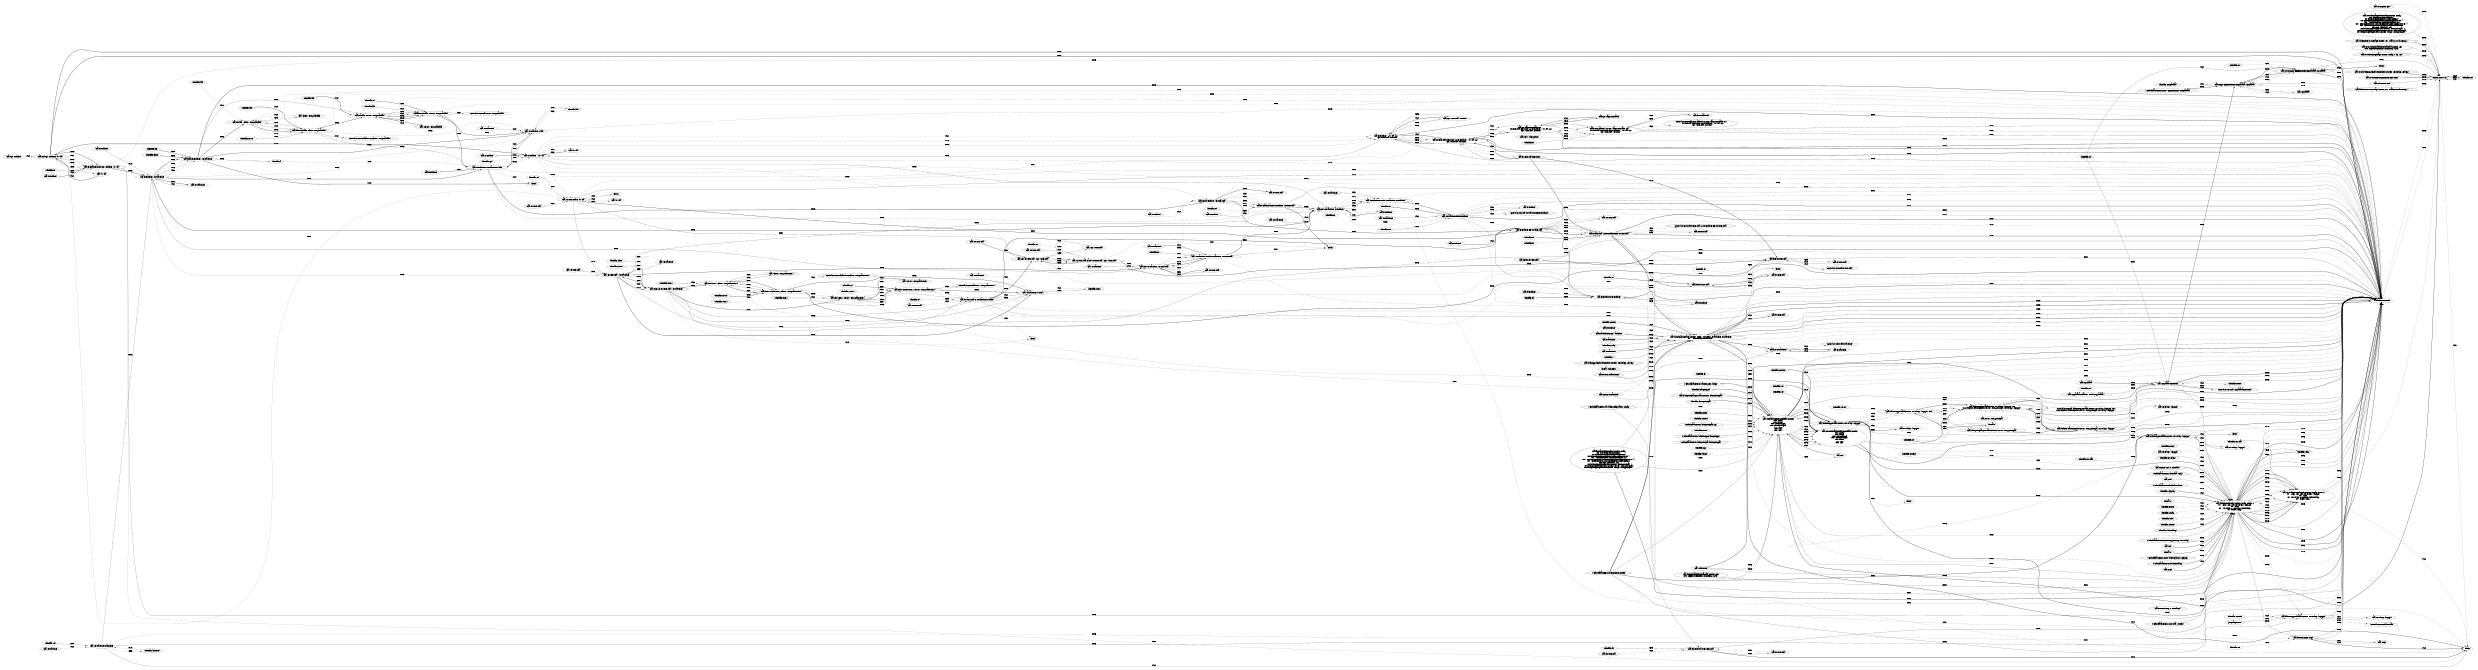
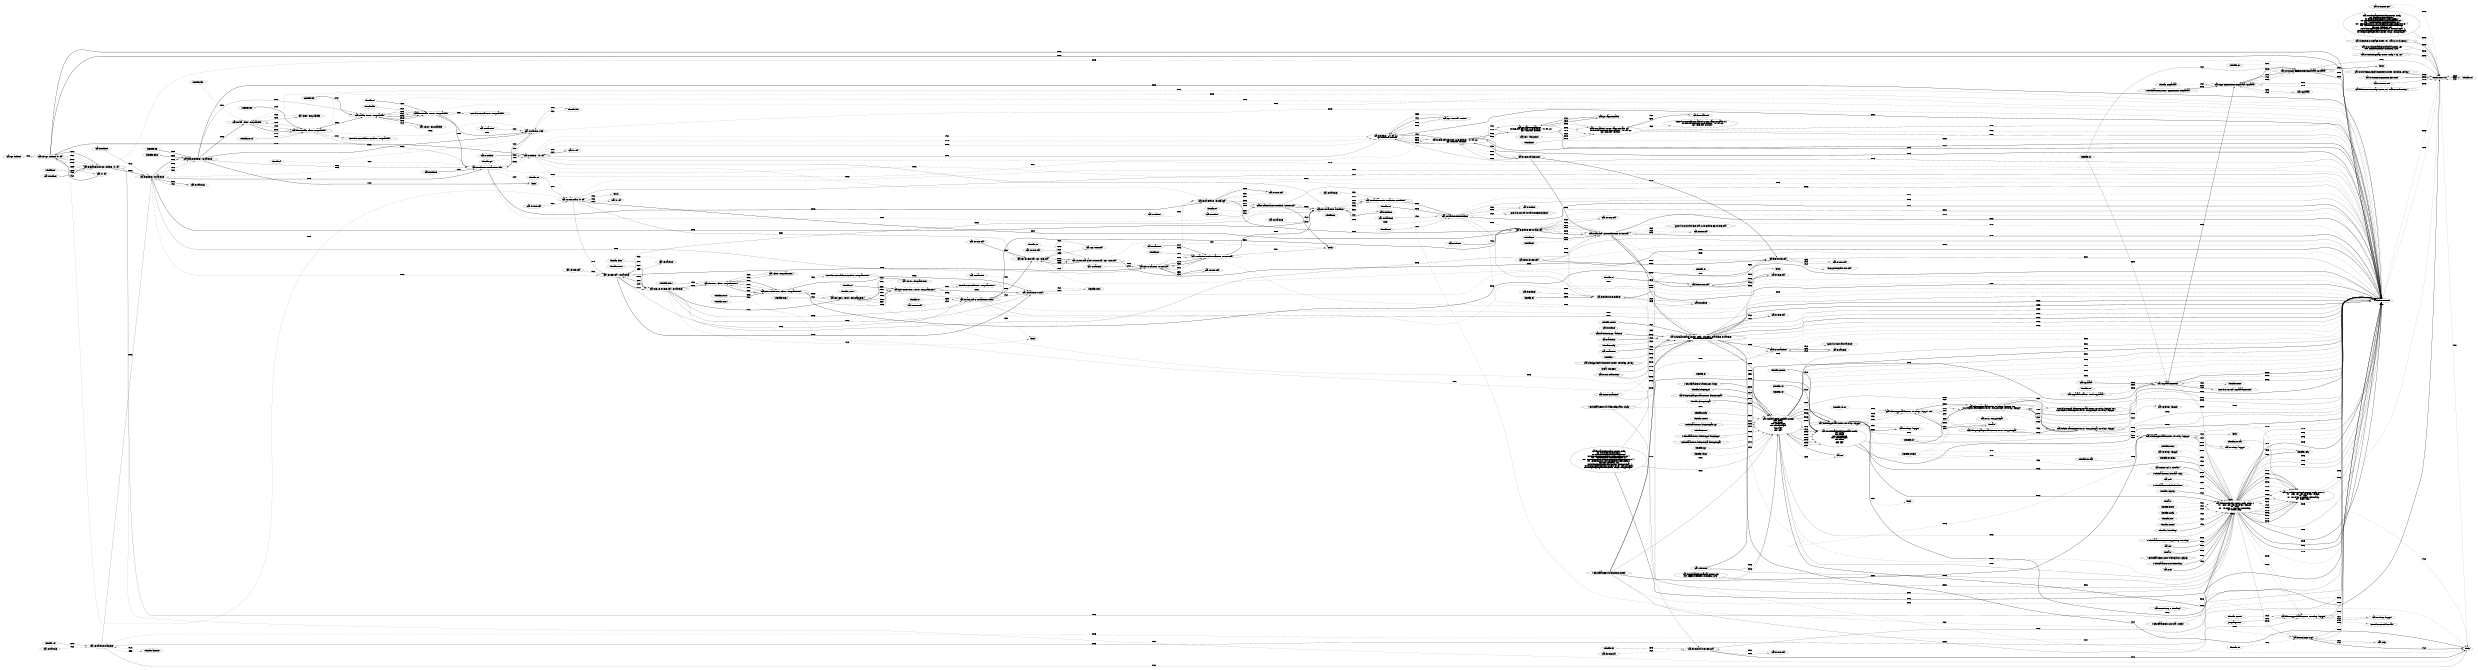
(243, 161) -> (338, 166)
(1924, 191) -> (1975, 245)
(1570, 259) -> (1570, 259)
(1840, 268) -> (1840, 268)
(1013, 298) -> none
(2232, 639) -> (2232, 631)
